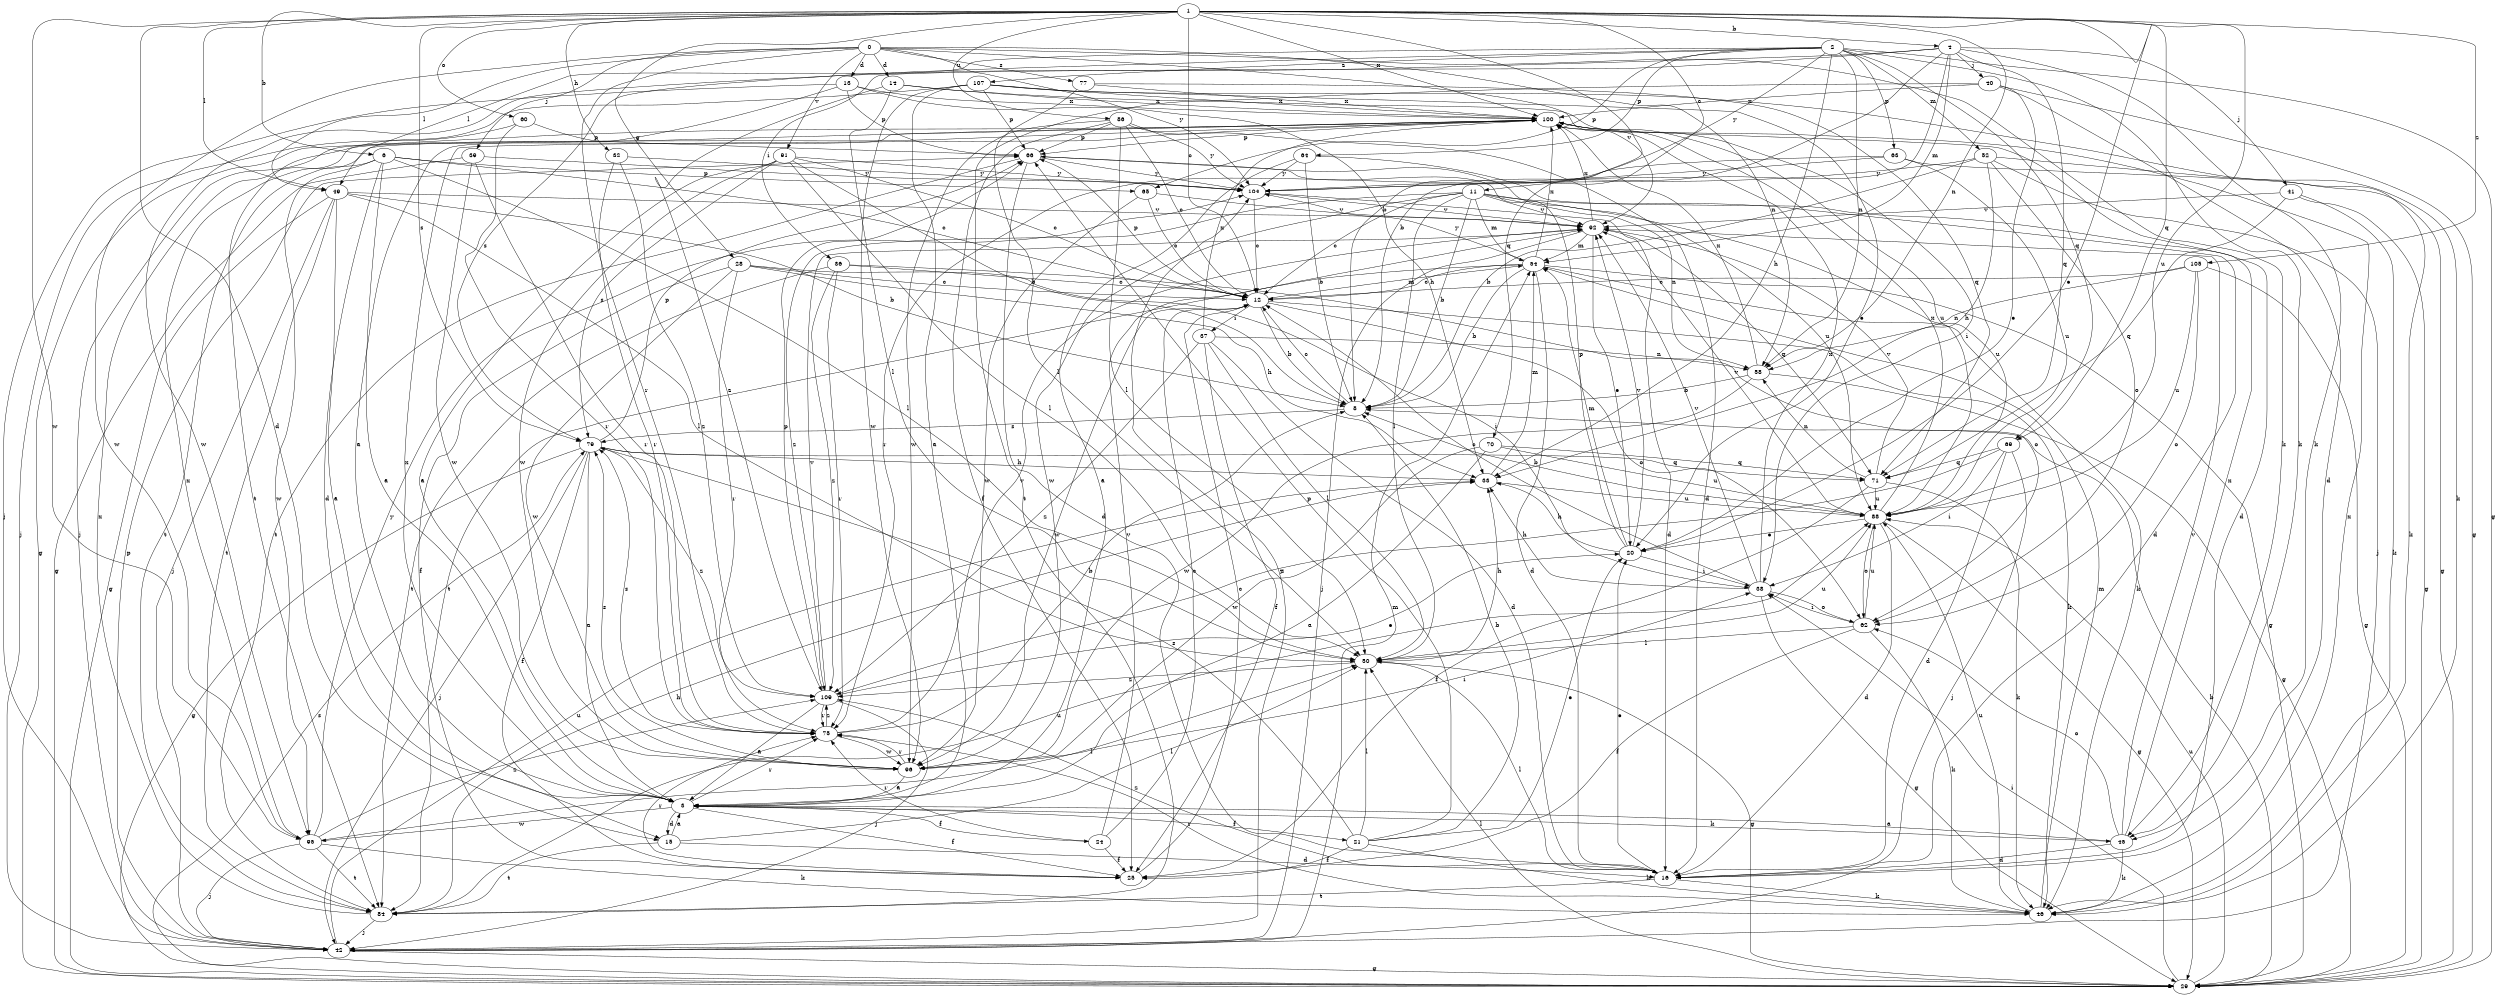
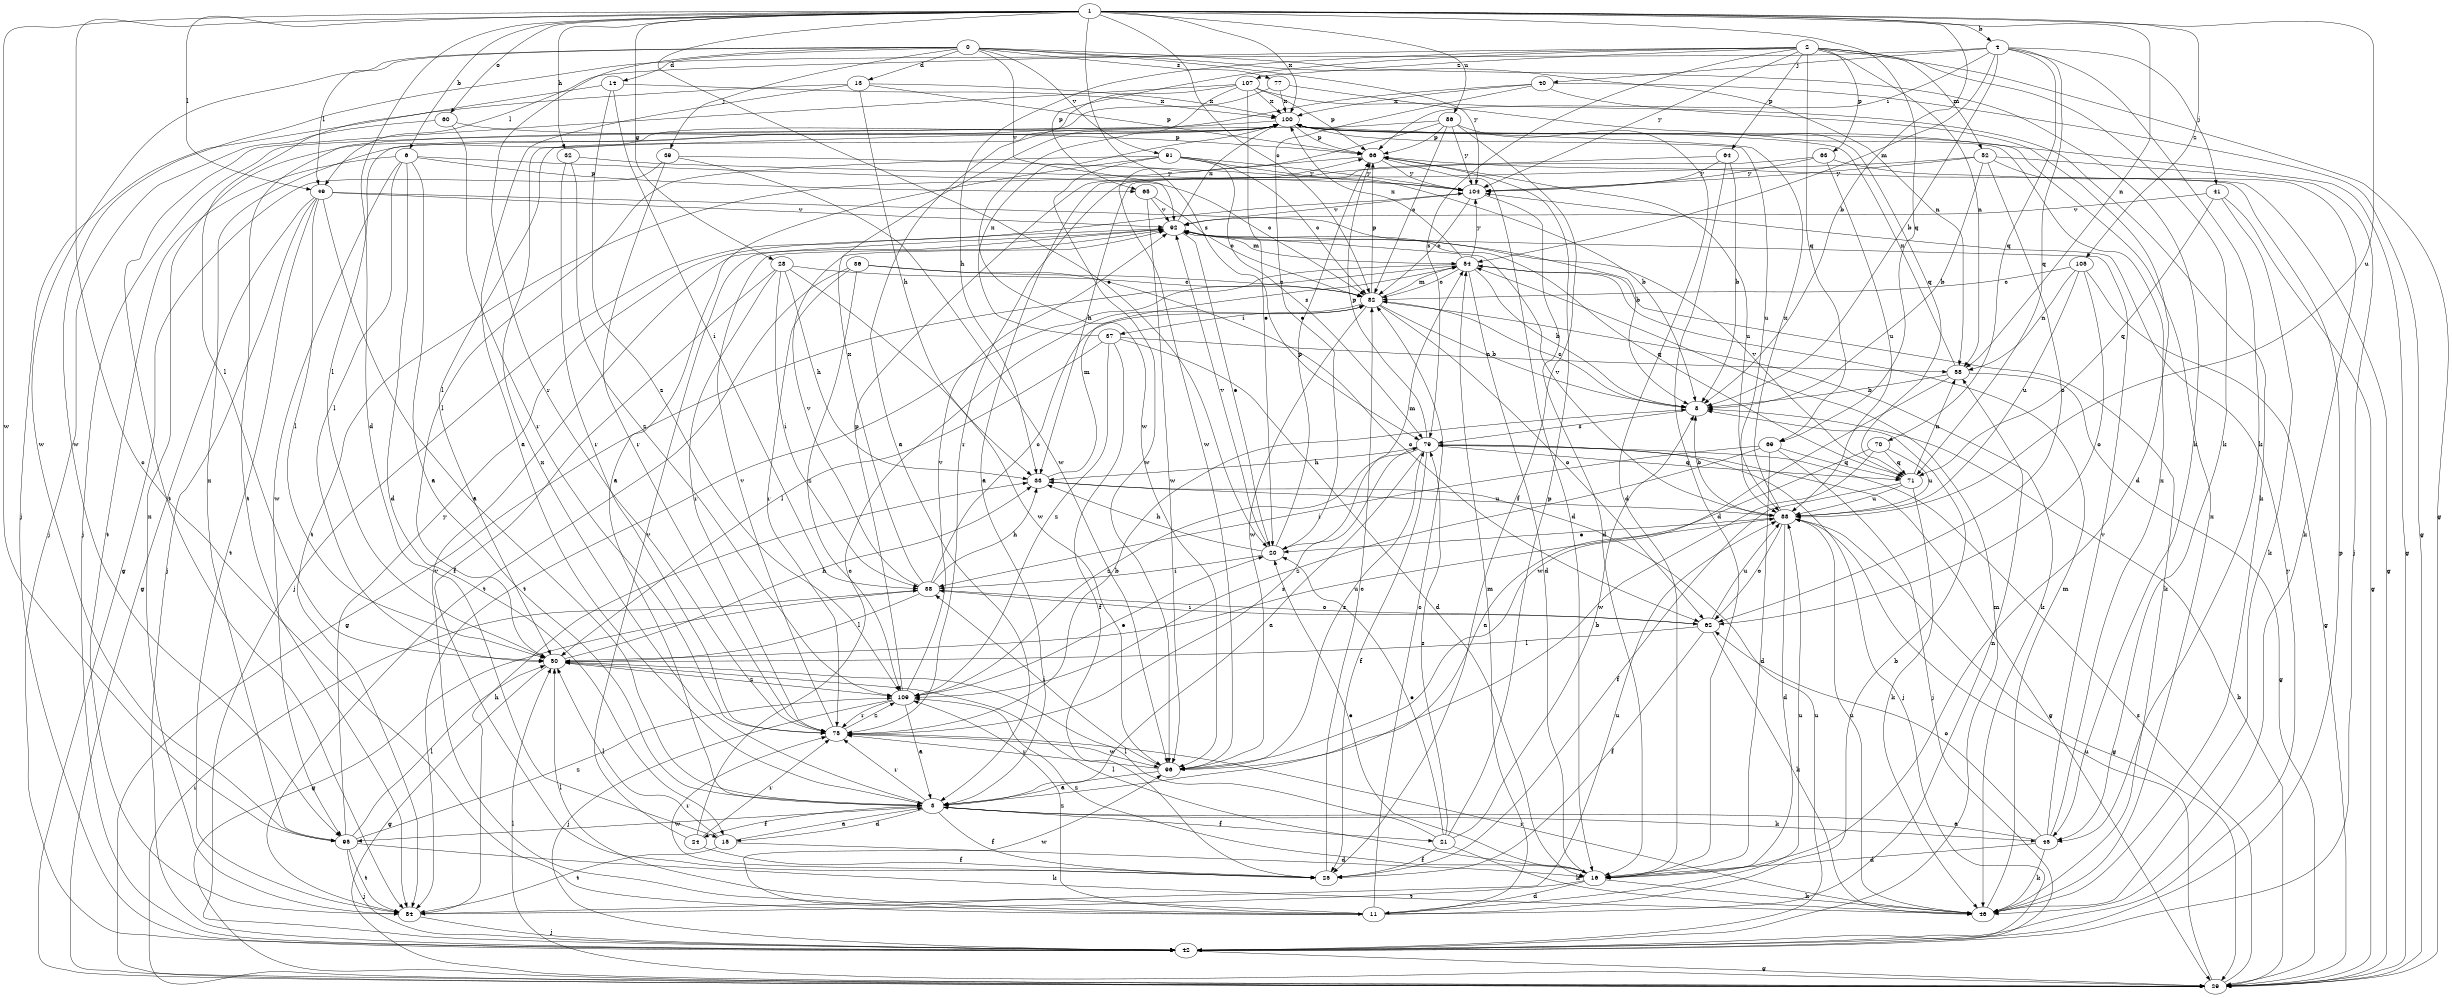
(1473, 69) -> (1686, 107)
(1257, 300) -> (1372, 300)
(2235, 364) -> (1507, 899)
none -> (758, 647)
